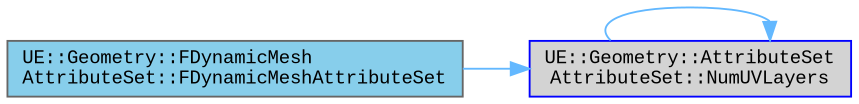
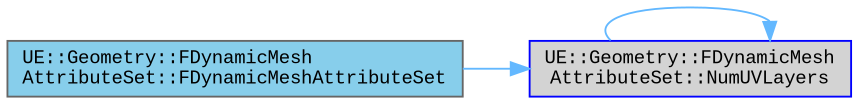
(690, 69) -> (690, 69)
